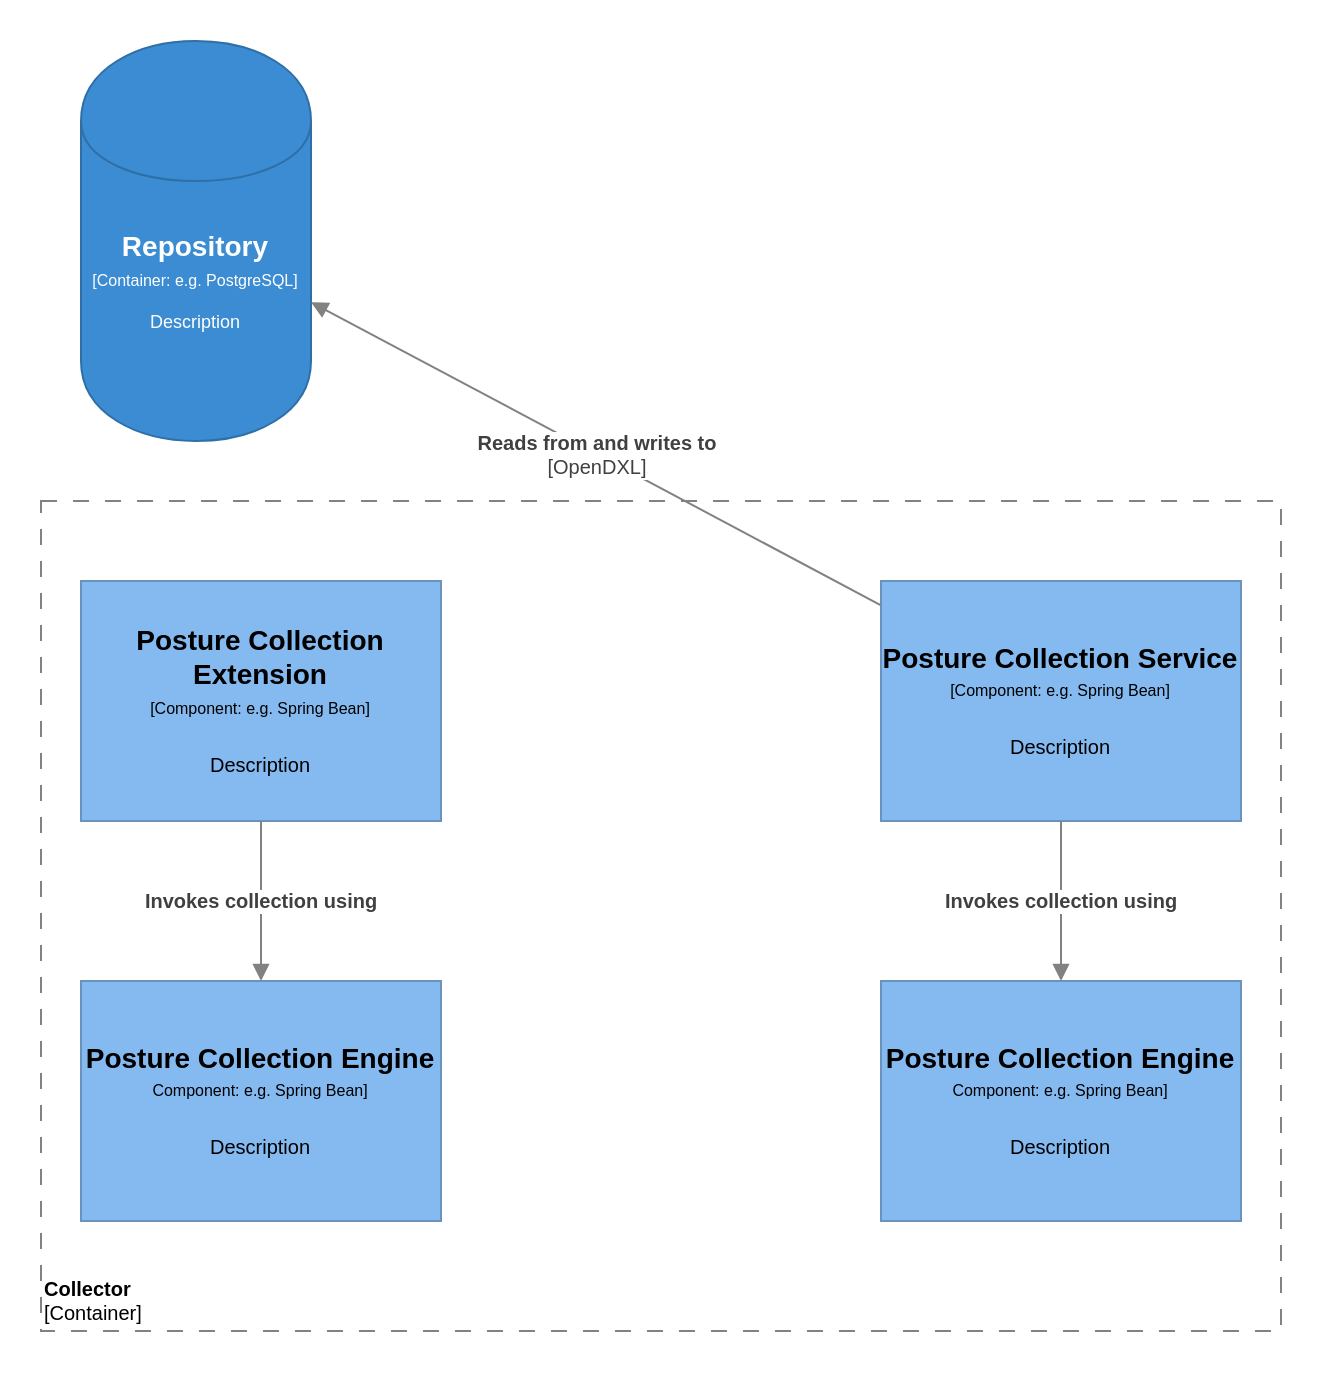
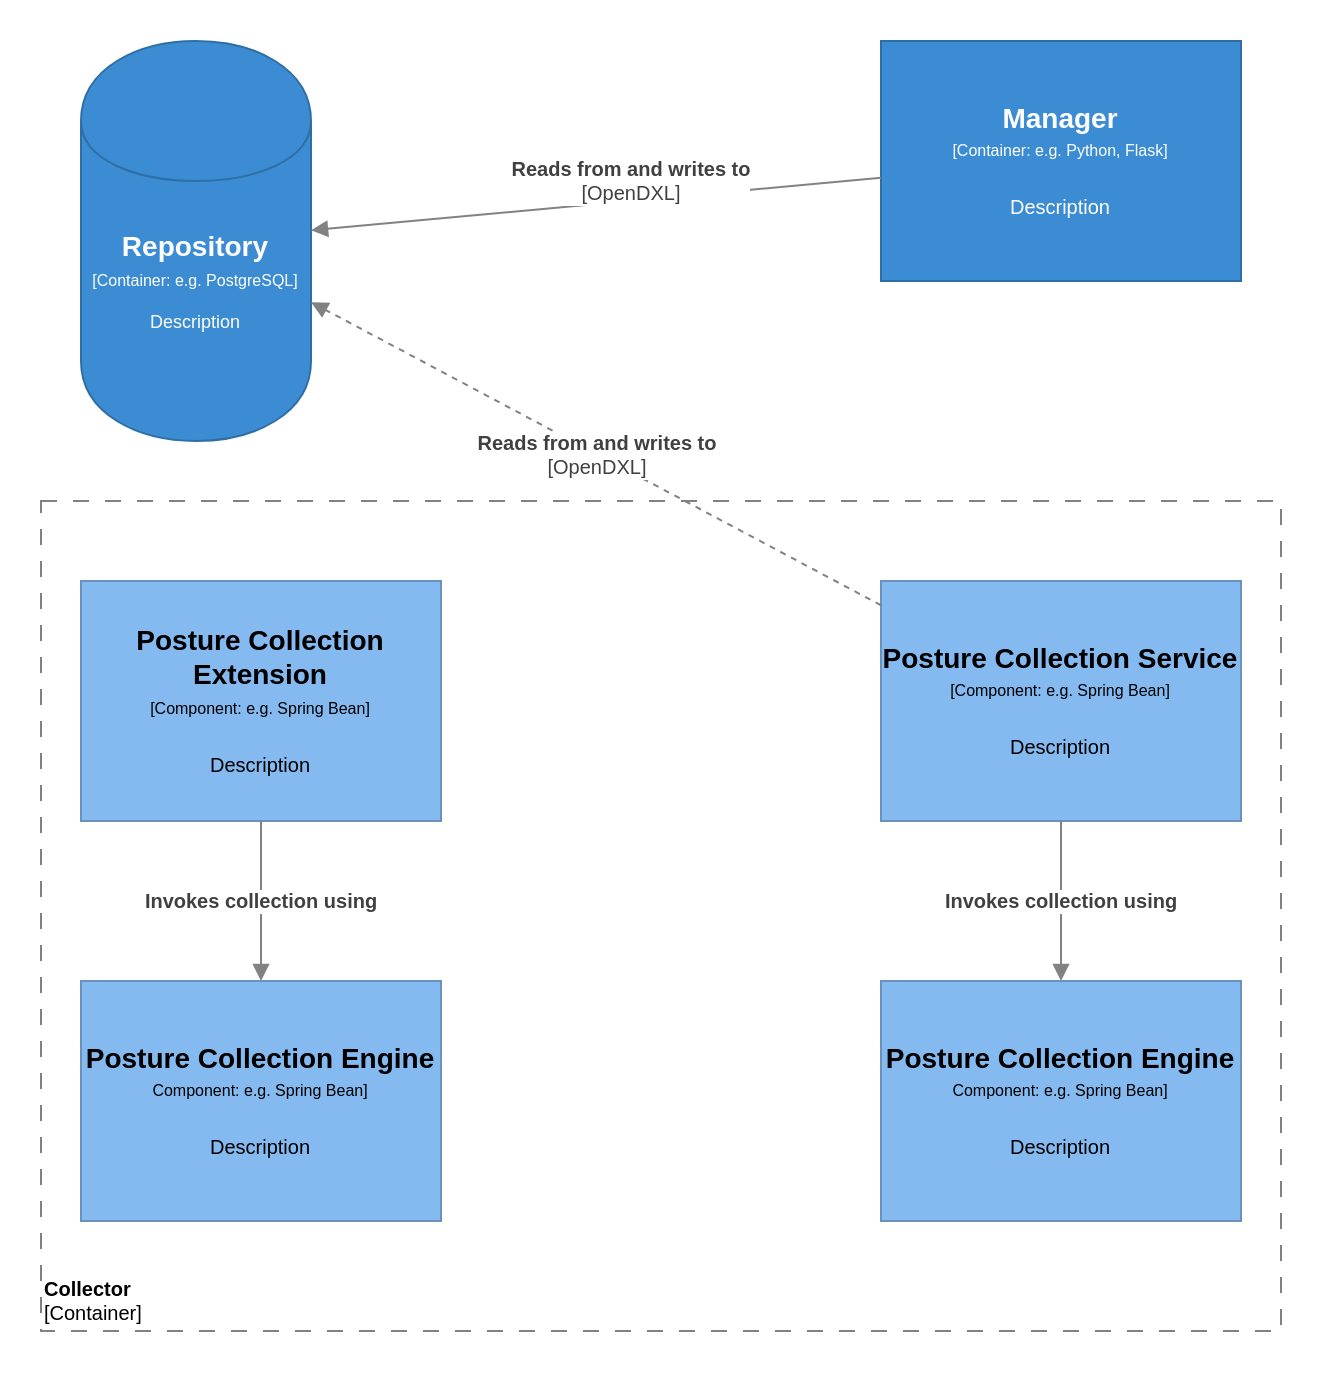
none -> (1061, 161)
none -> (458, 217)
(762, 542) -> (762, 542)
